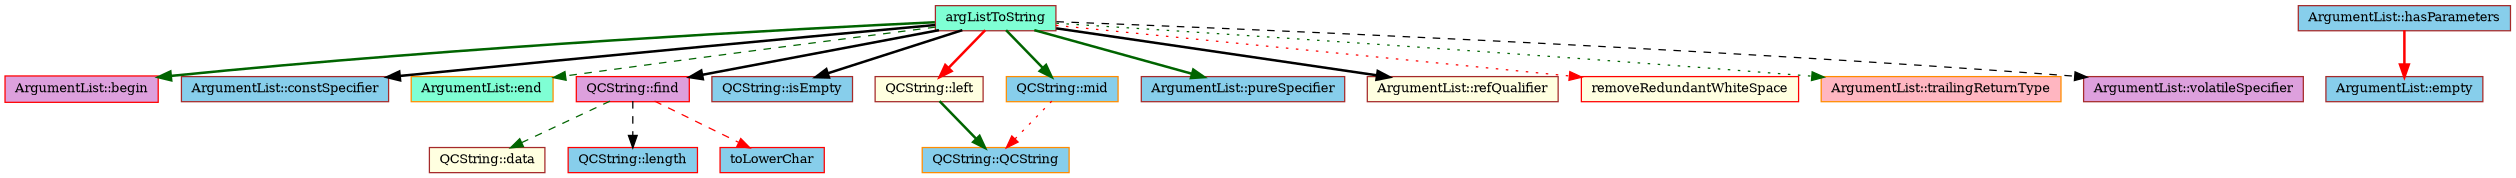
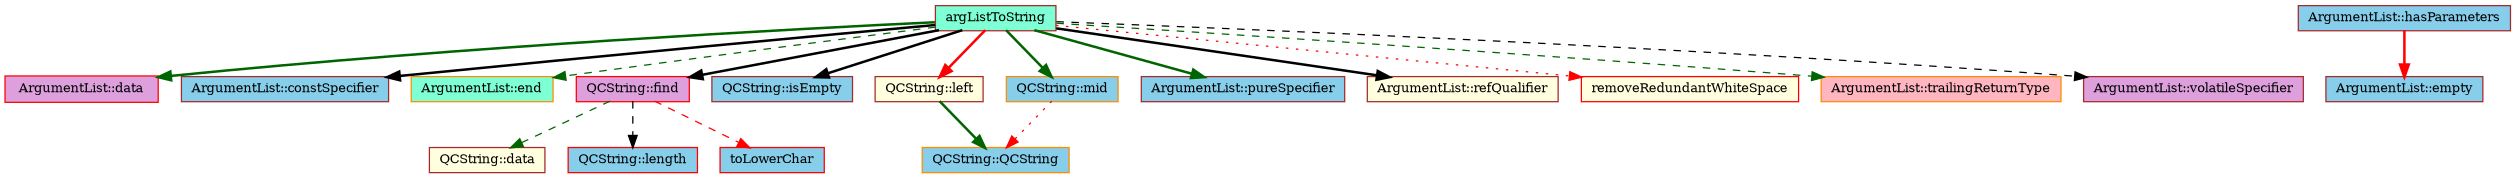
(1434, 48) -> (1434, 48)
(82, 89) -> (82, 89)
